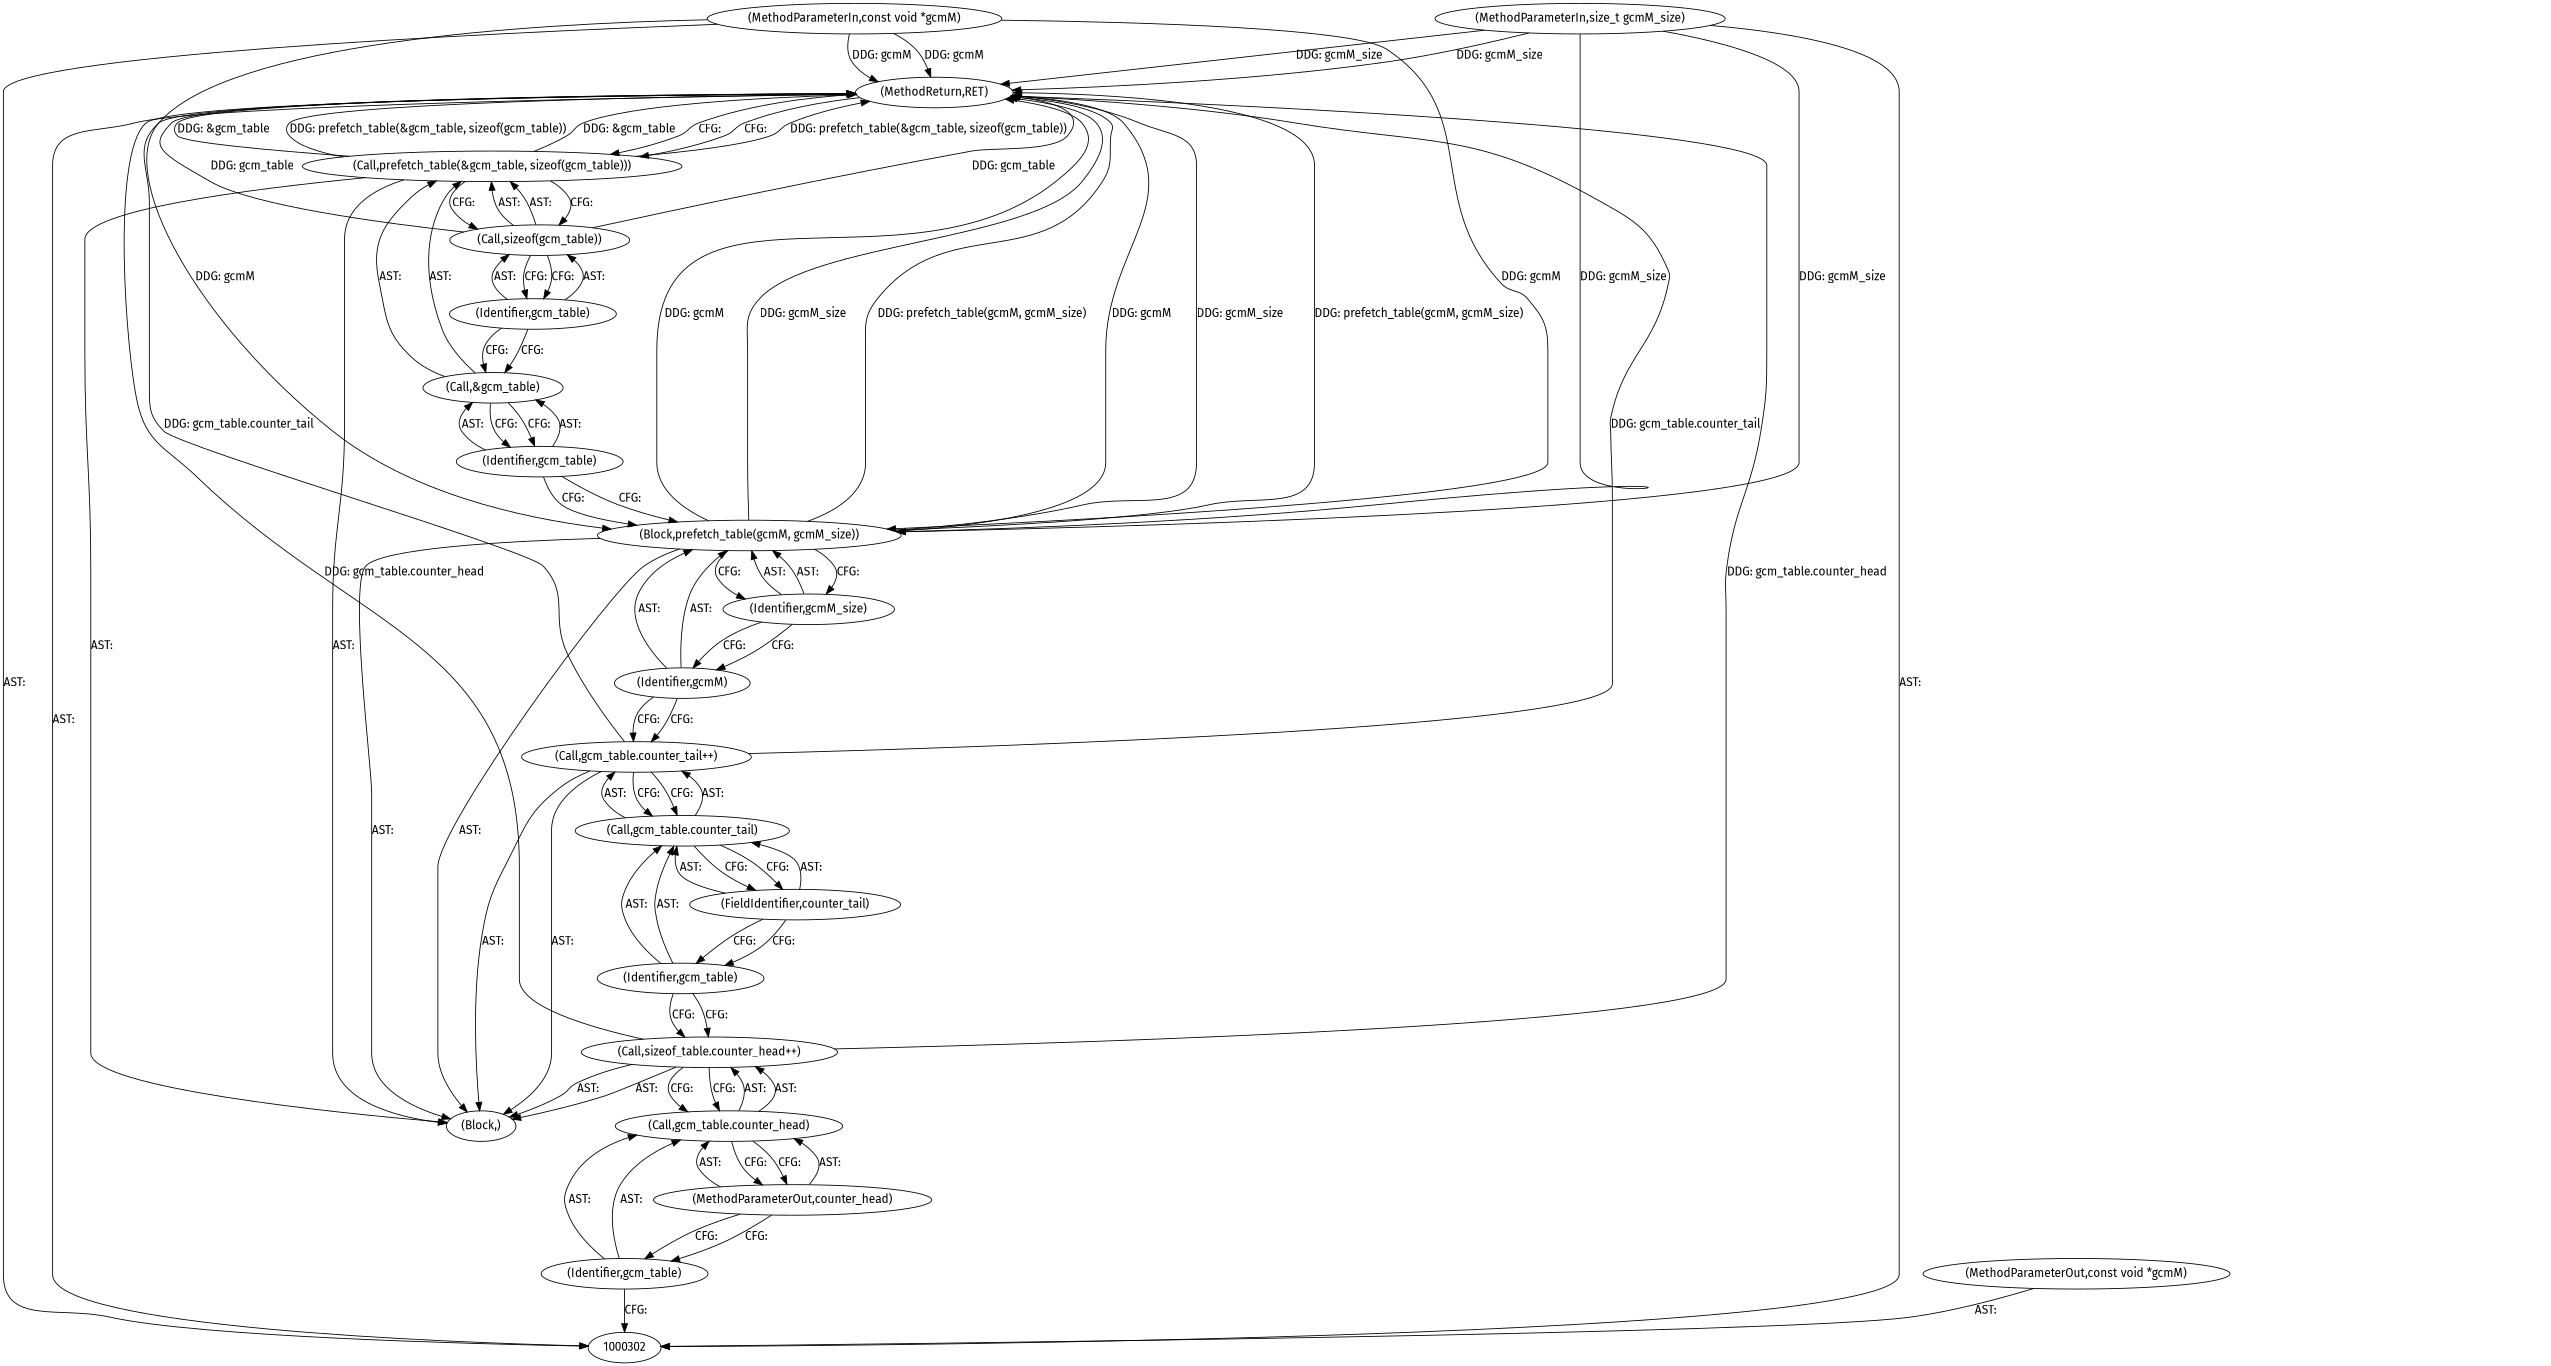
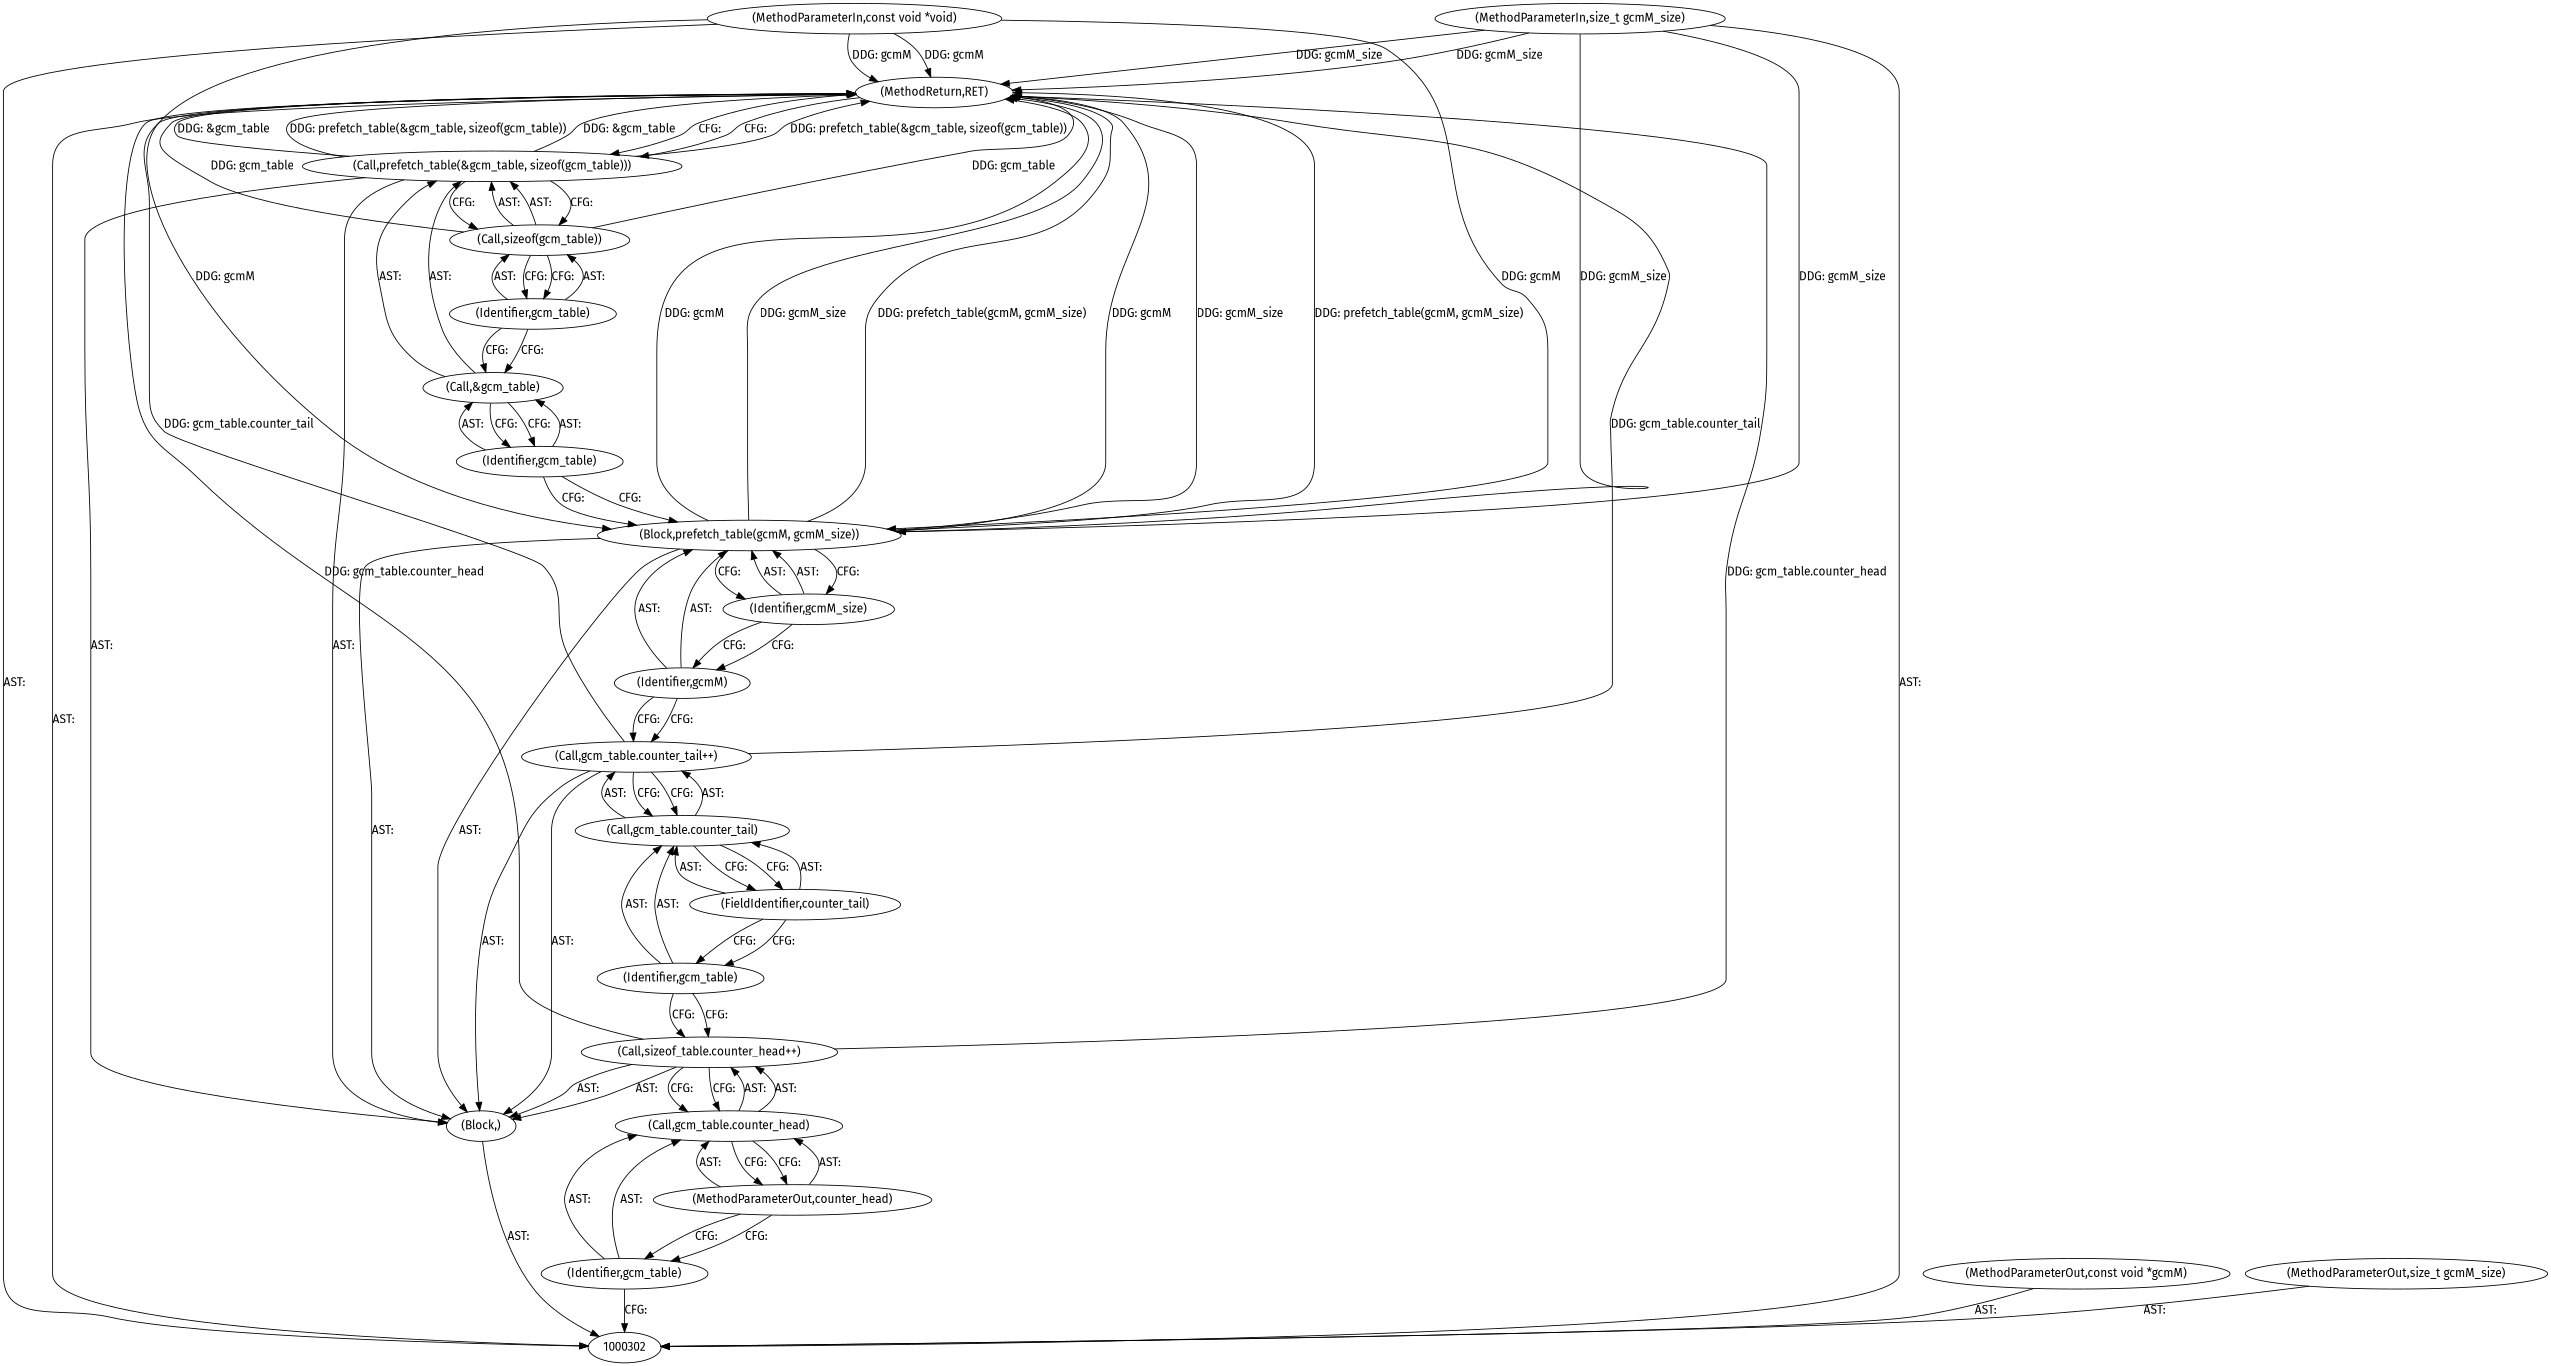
(855, 19) -> (855, 19)
none -> (512, 1253)
none -> (2396, 1274)
